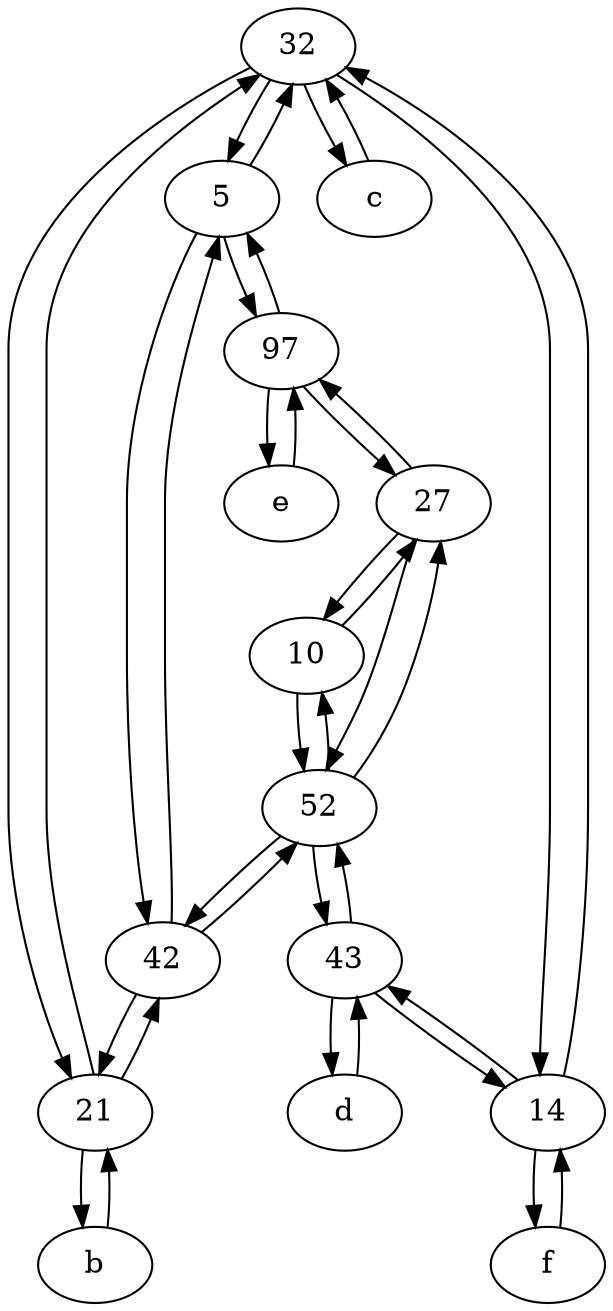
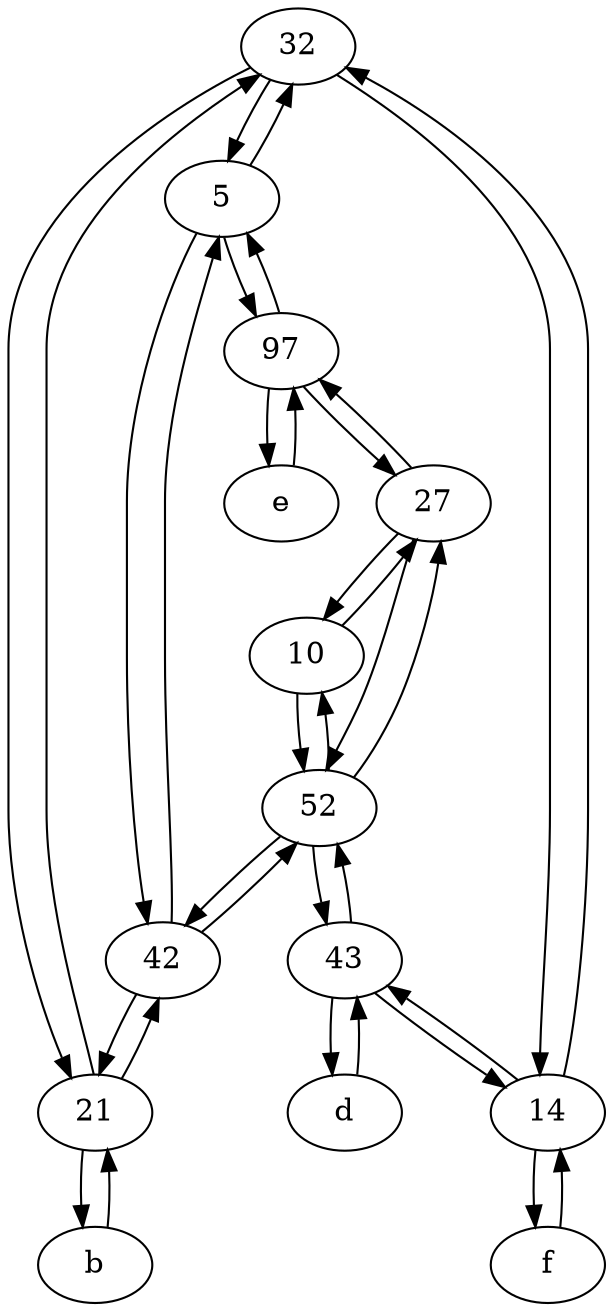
(374, 199) -> none
